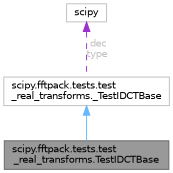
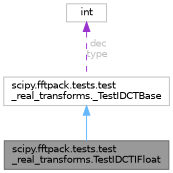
(87, 13) -> (87, 13)
(87, 155) -> (87, 155)
